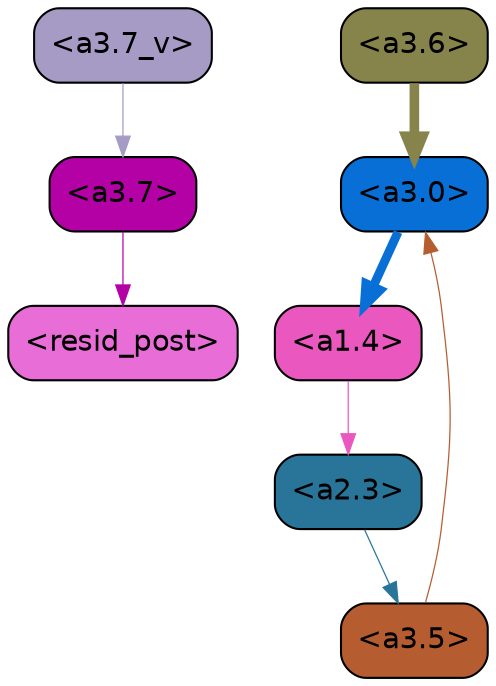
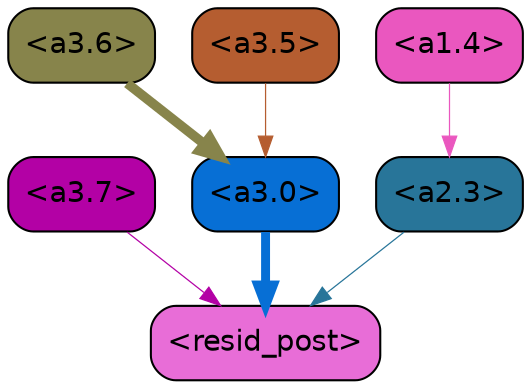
(123, 45) -> none
(386, 259) -> (266, 259)
(377, 557) -> (366, 262)
